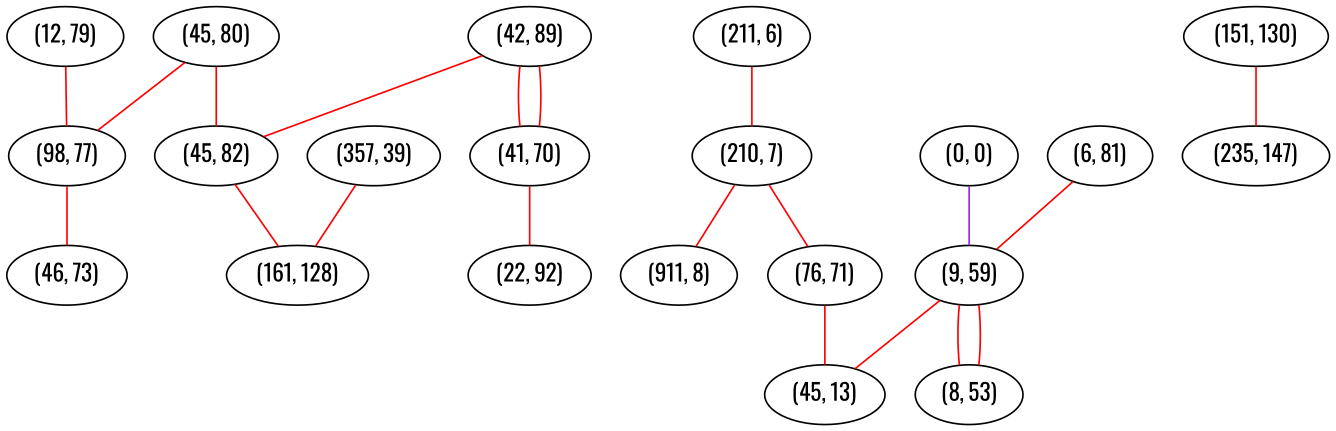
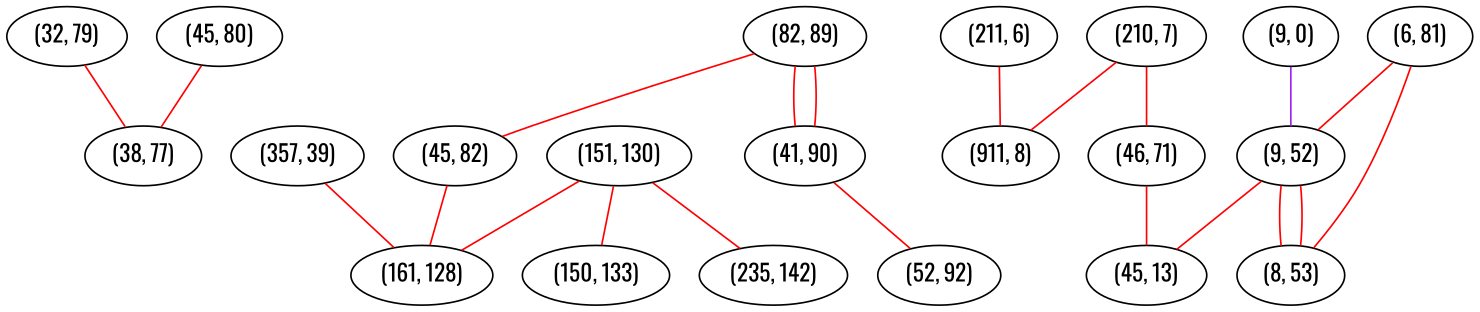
(65, 36) -> (67, 36)
(530, 36) -> (805, 36)
(216, 96) -> none
(752, 96) -> (1000, 96)
(67, 156) -> (143, 156)
(530, 156) -> (805, 156)
(969, 156) -> (1291, 36)
(1256, 156) -> (773, 275)
none -> (1371, 162)
none -> (521, 216)
(67, 275) -> none
(530, 275) -> (939, 275)
none -> (596, 275)
(825, 275) -> (1147, 156)
(969, 275) -> (1291, 156)
